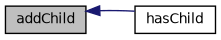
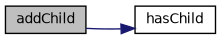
(117, 11) -> (104, 29)
